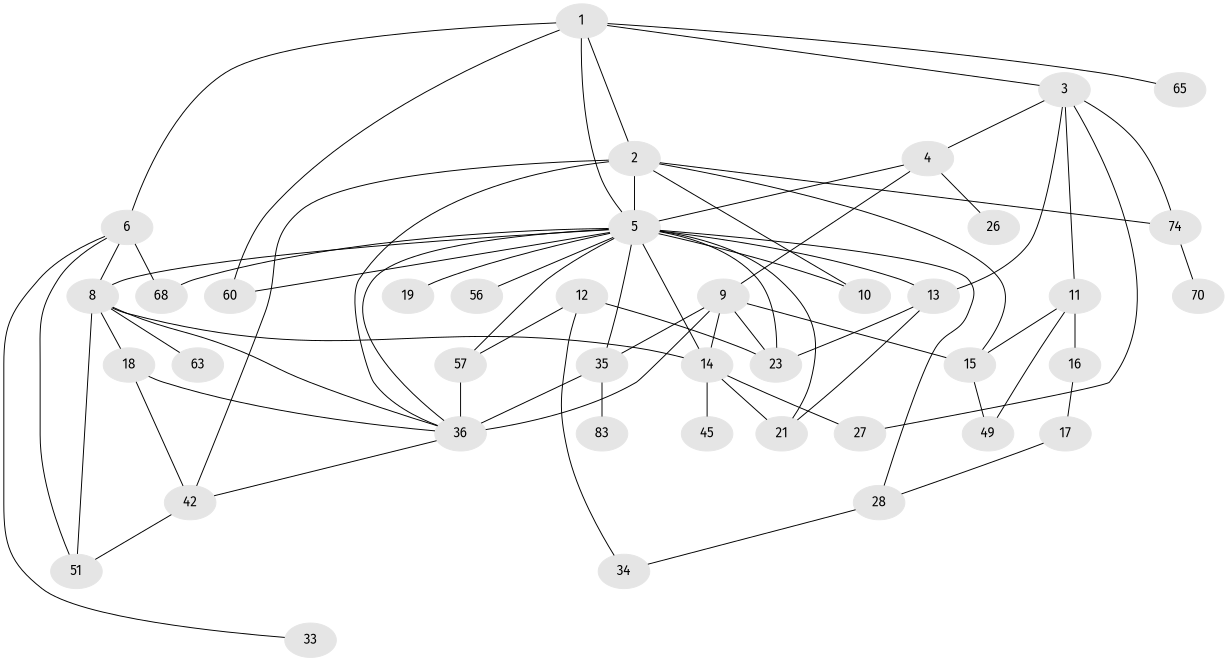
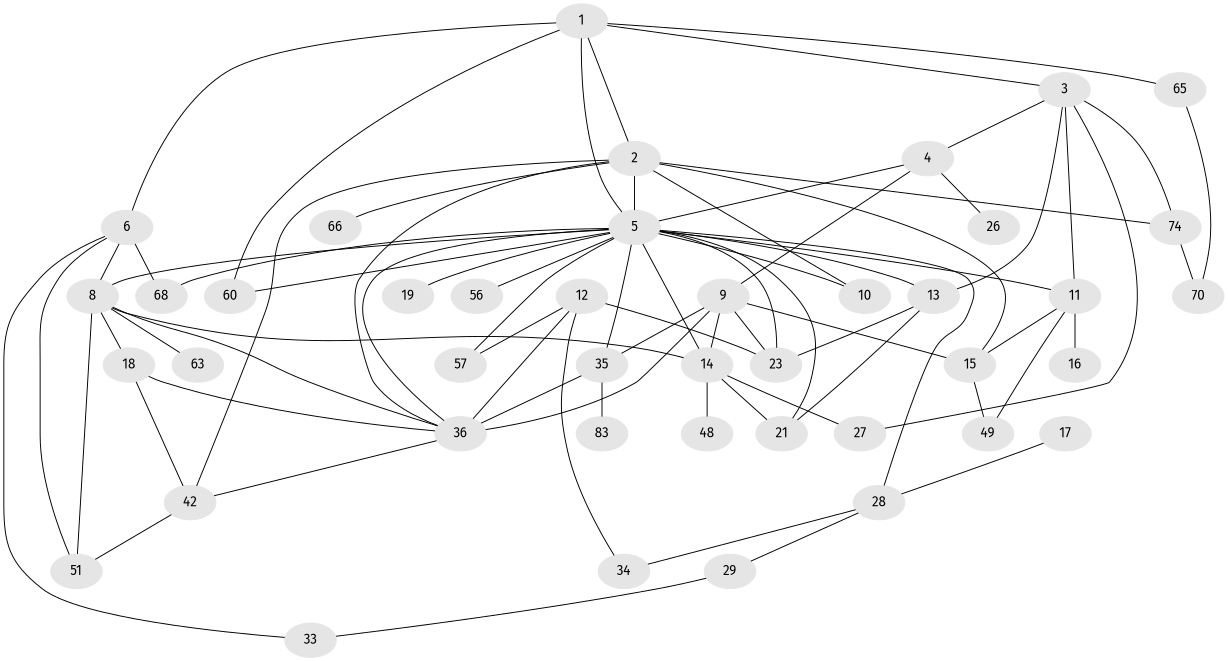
none -> (1208, 192)
none -> (335, 227)
none -> (856, 256)
(1070, 399) -> none
(461, 400) -> (521, 365)
(707, 434) -> (707, 434)
none -> (730, 571)
